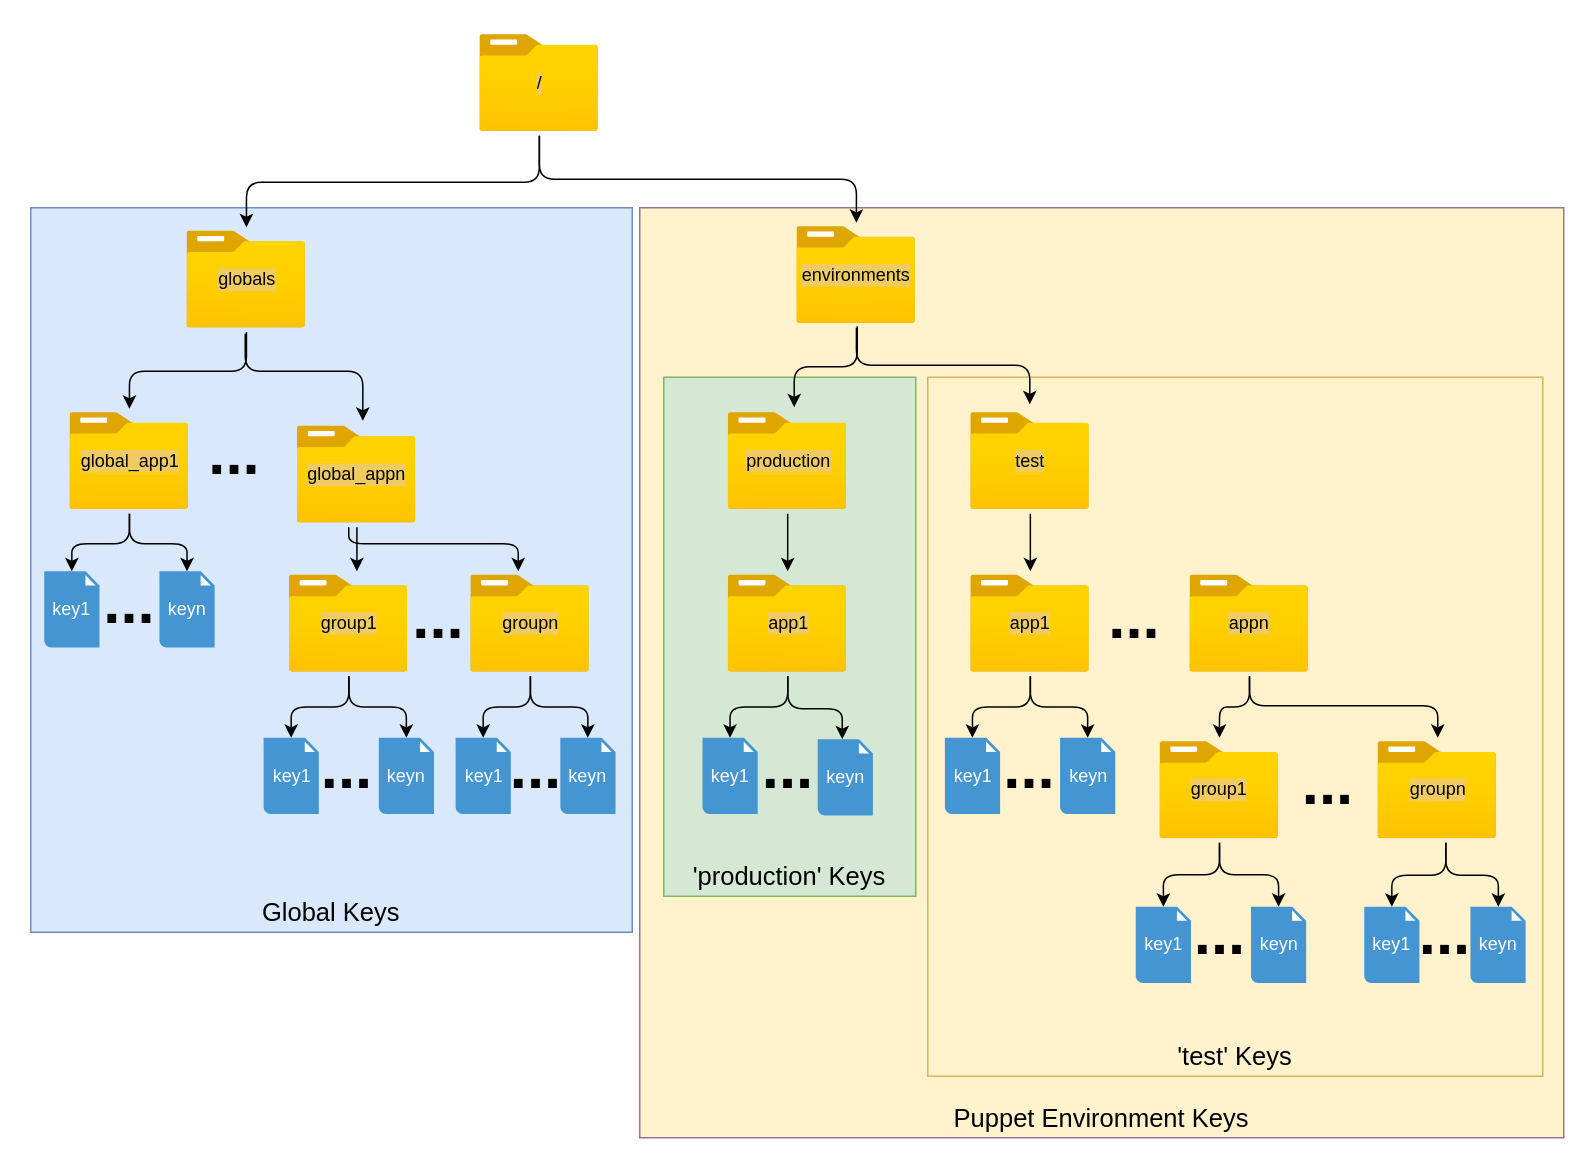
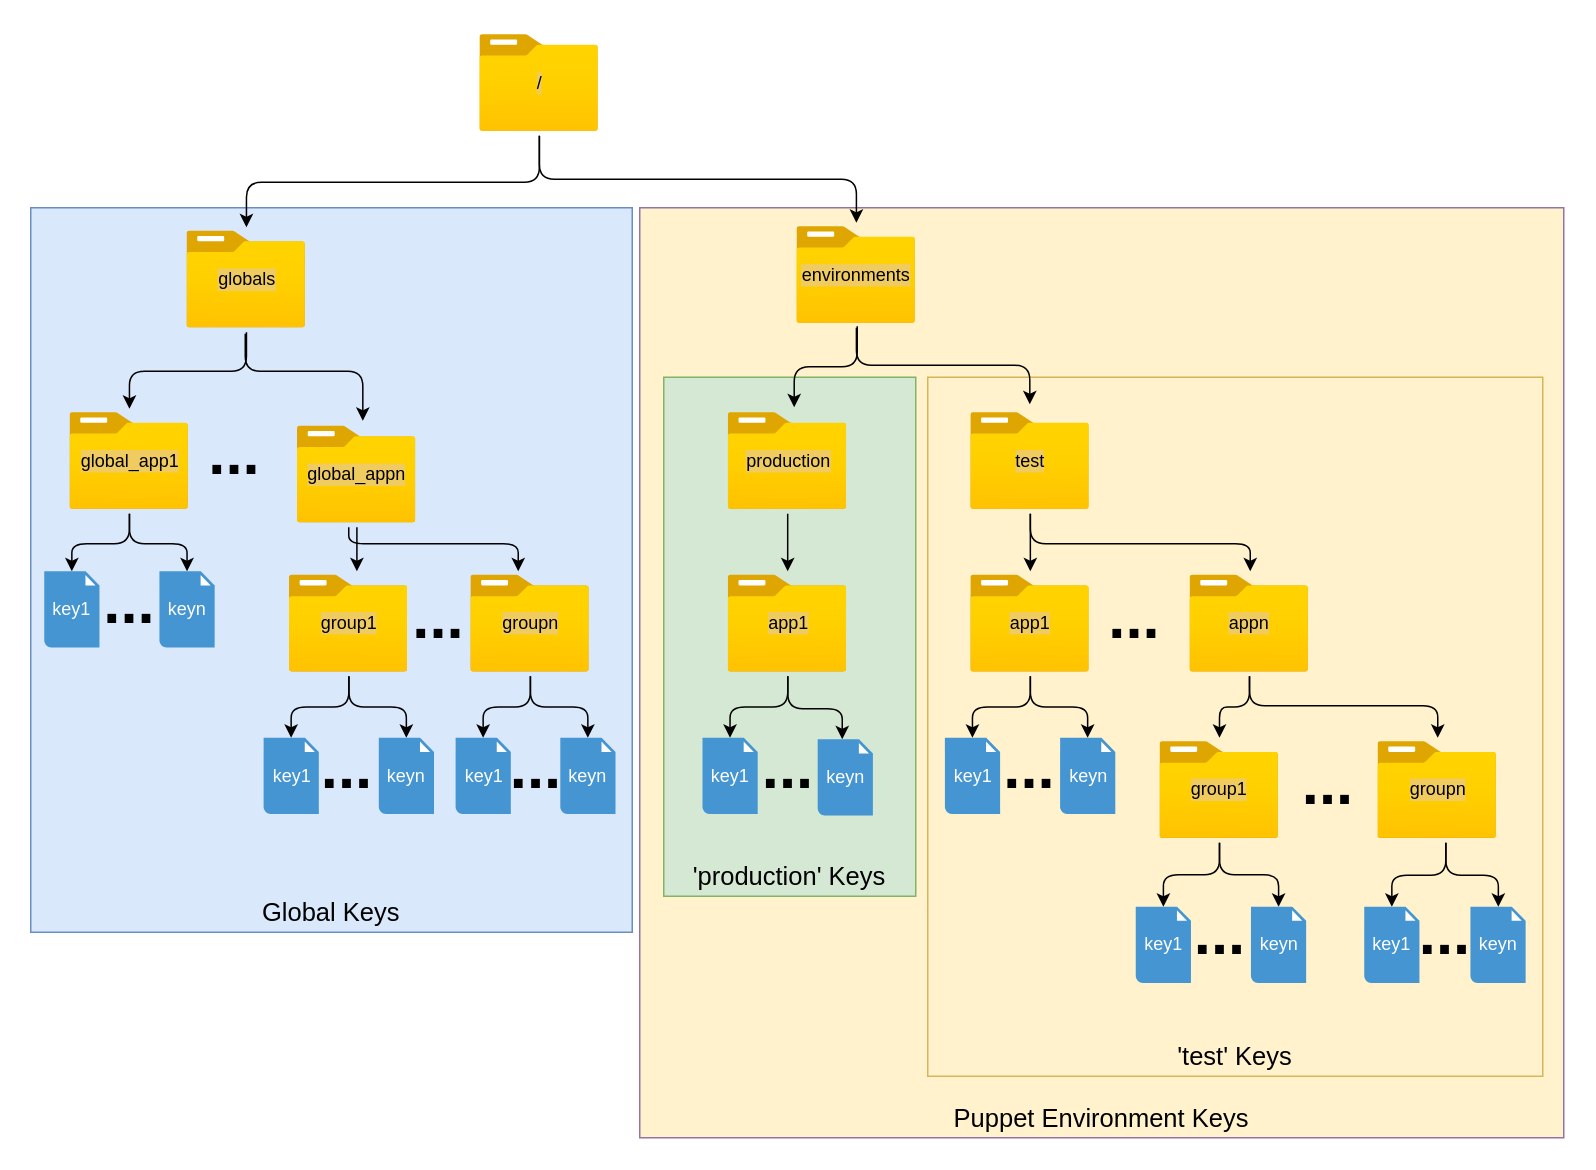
none -> (1146, 544)
